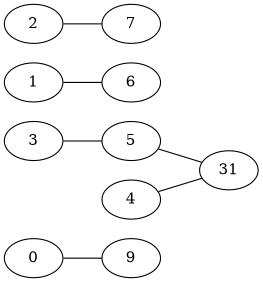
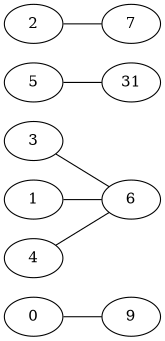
(83, 141) -> (82, 170)
(180, 185) -> (82, 229)
